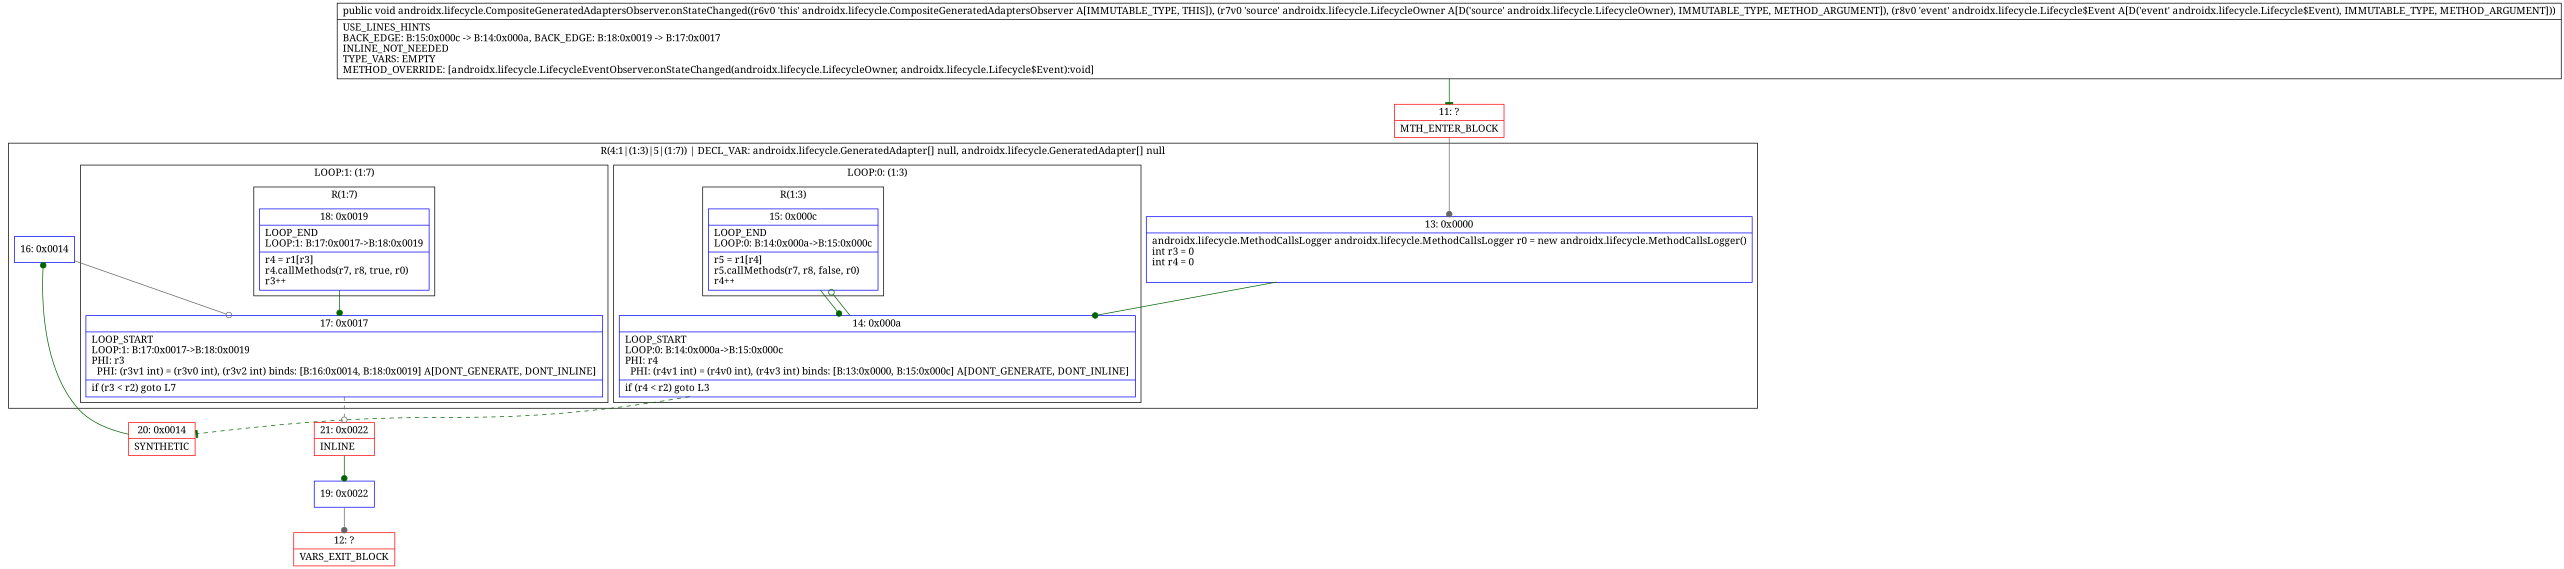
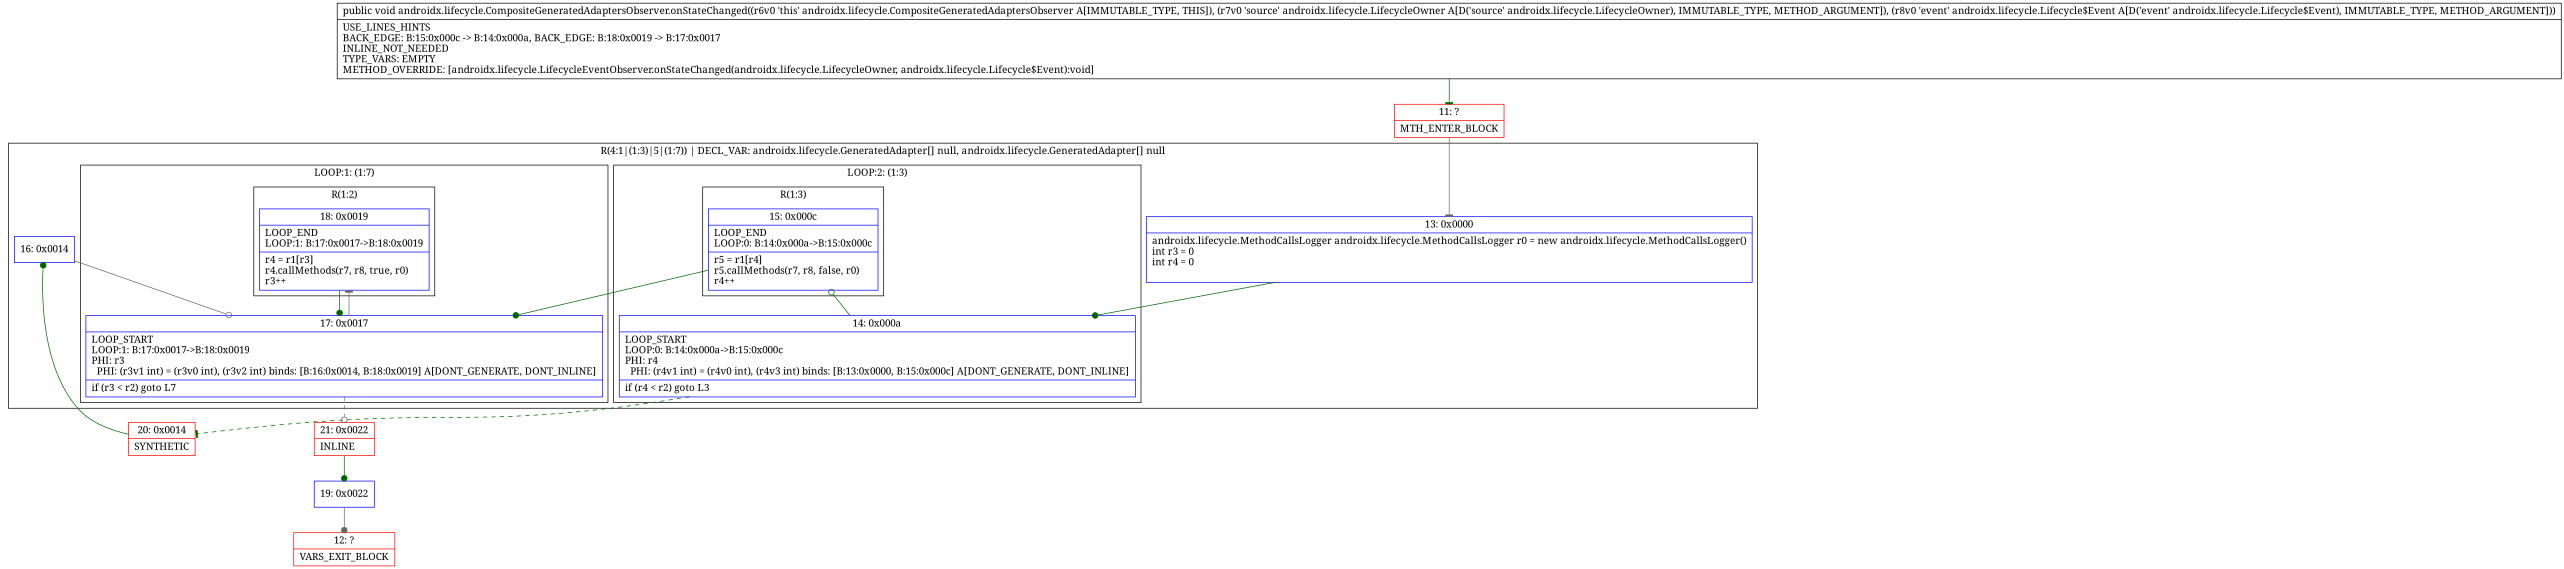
(877, 173) -> (877, 173)
(1449, 175) -> (1449, 175)
(344, 195) -> (344, 195)
(829, 301) -> (618, 291)
none -> (349, 305)
